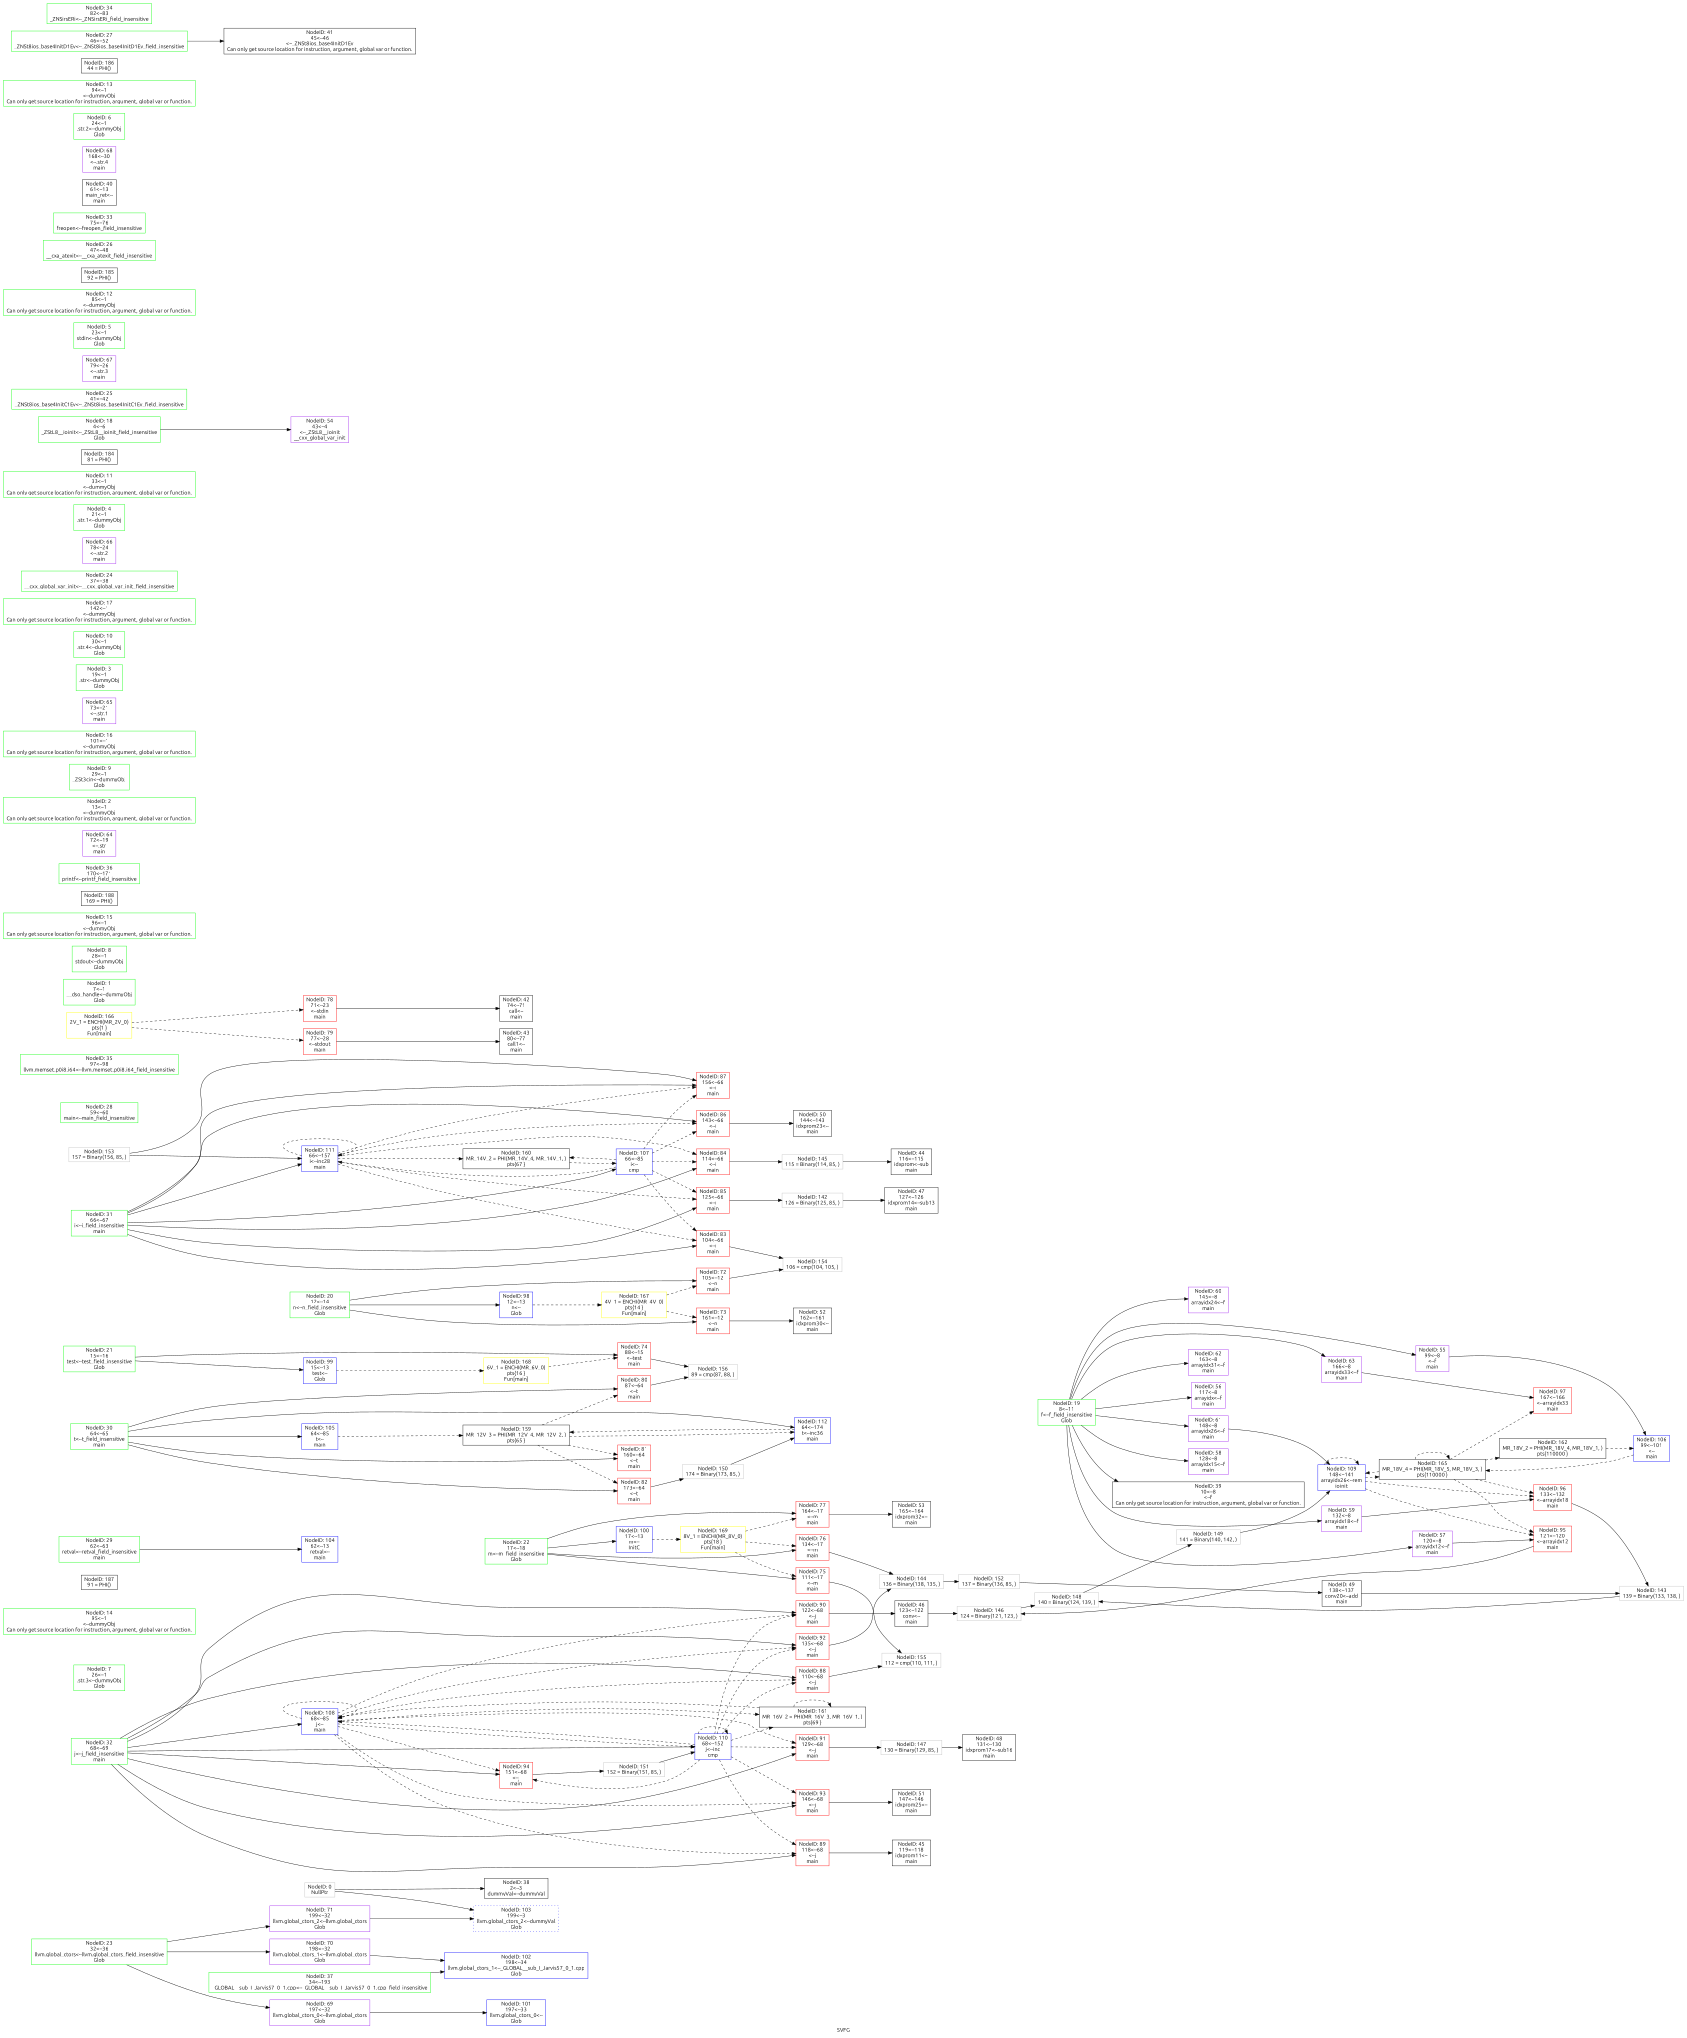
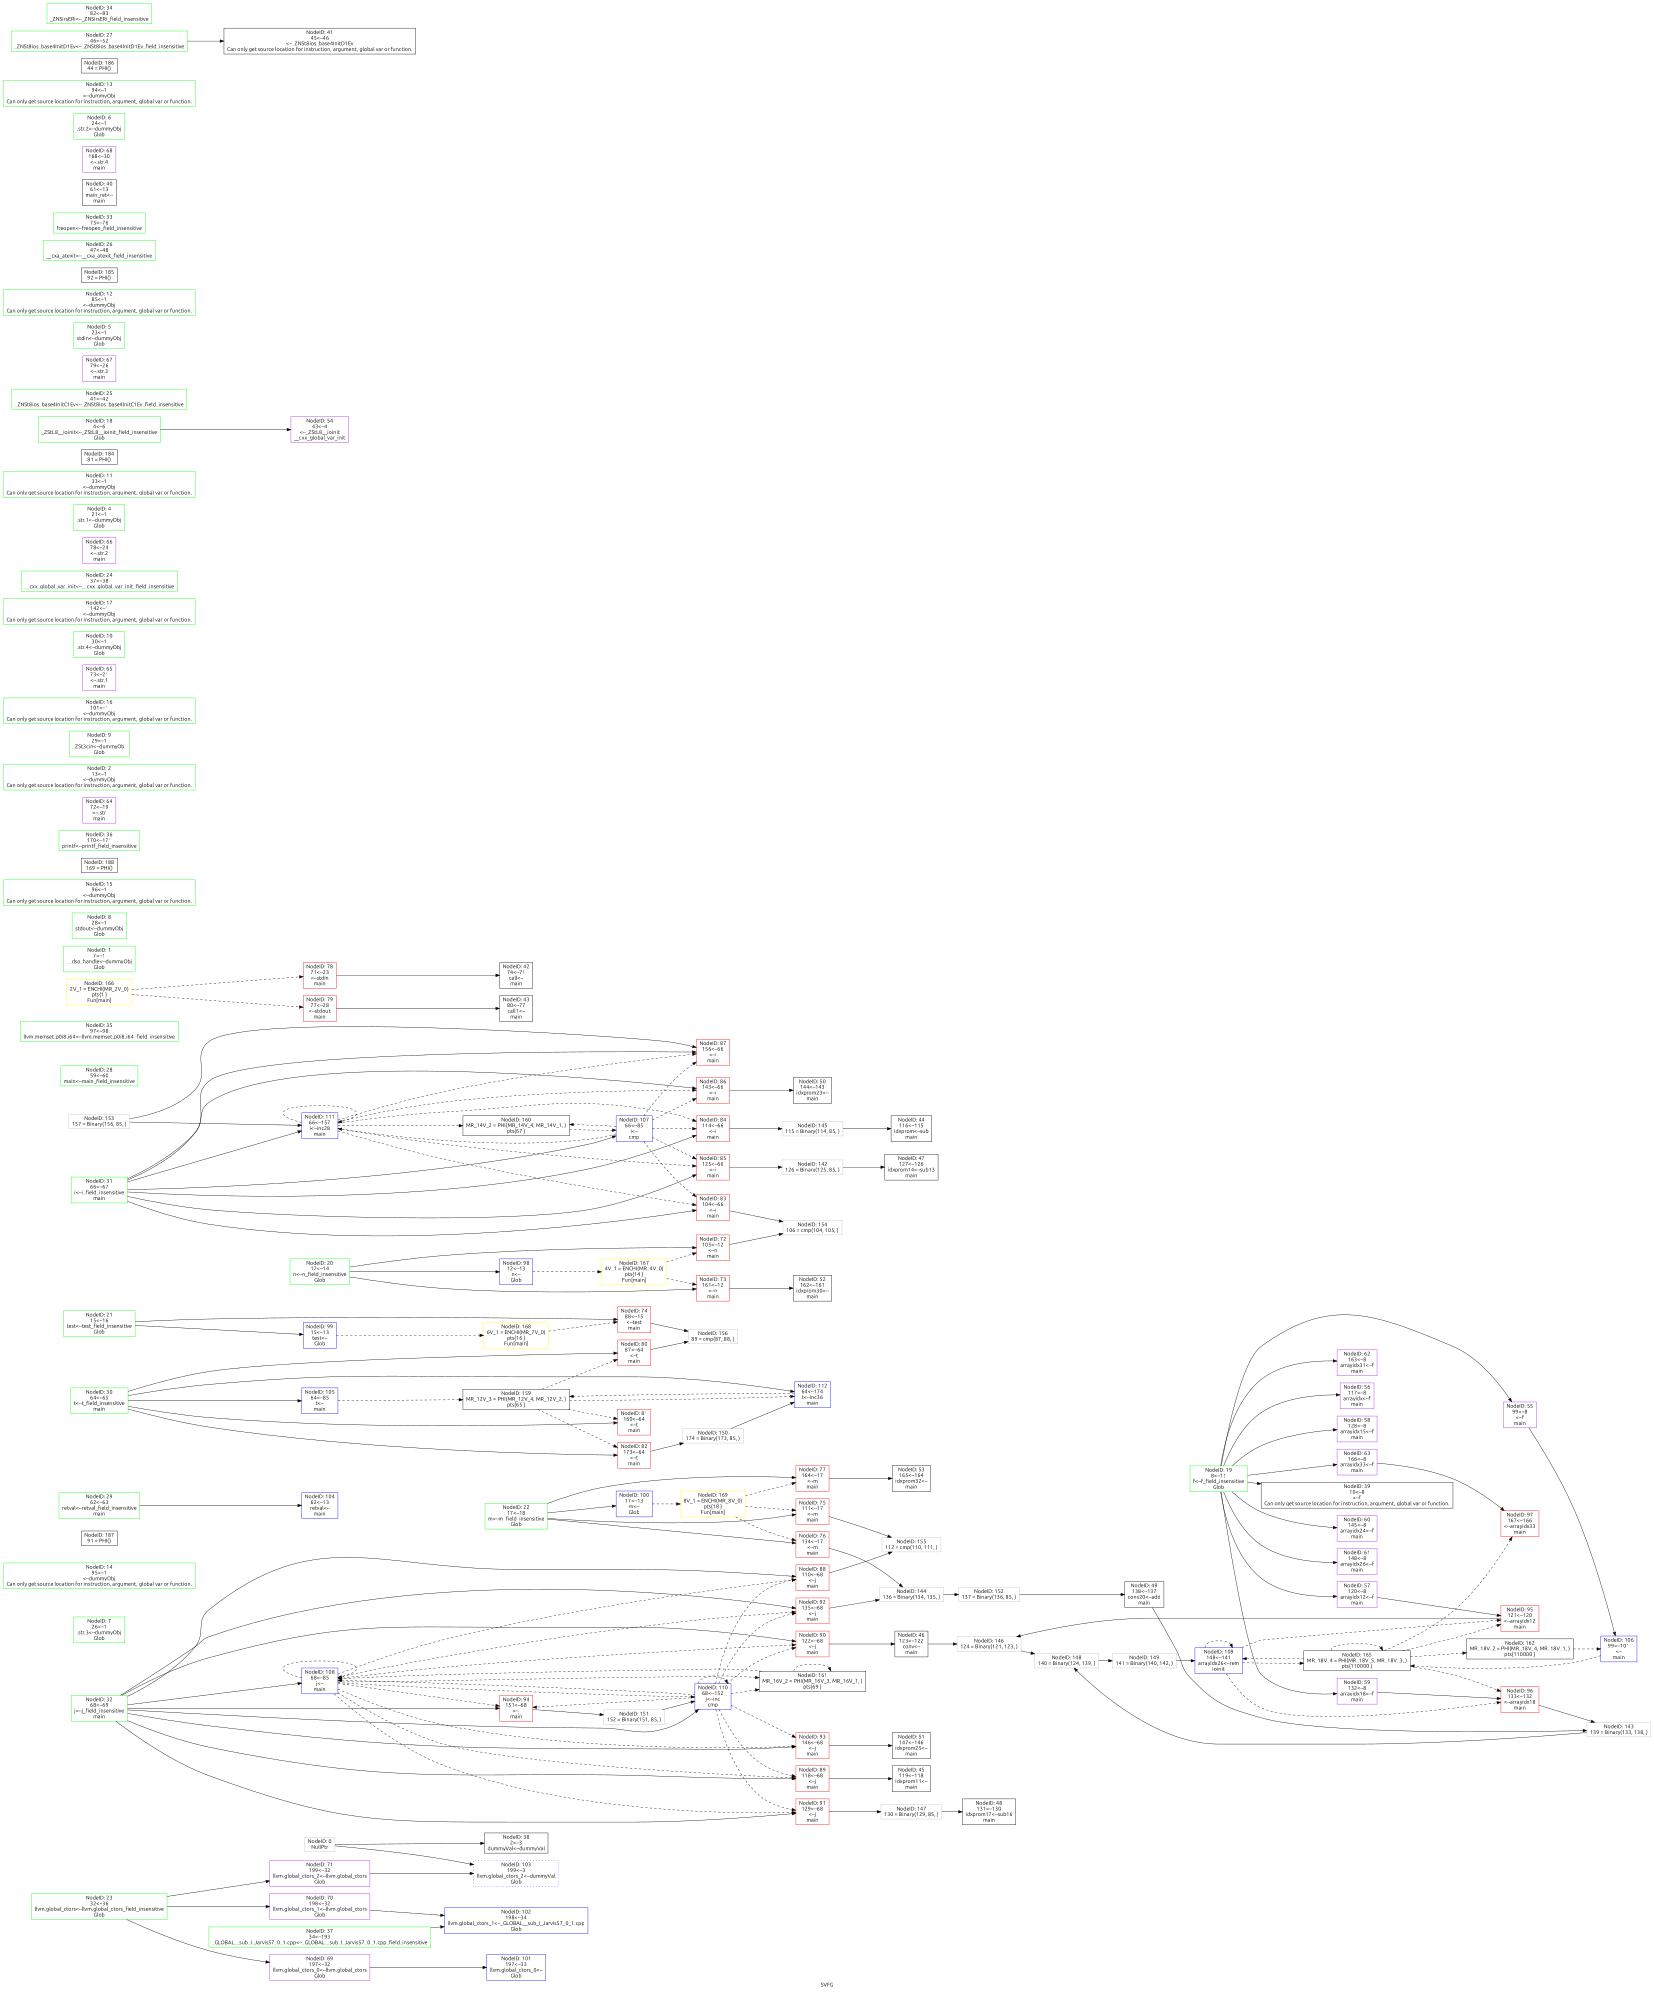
(99, 678) -> none
(516, 1368) -> (516, 1332)
(1281, 1437) -> none
(634, 1548) -> (634, 1512)
(911, 1584) -> (911, 1597)
